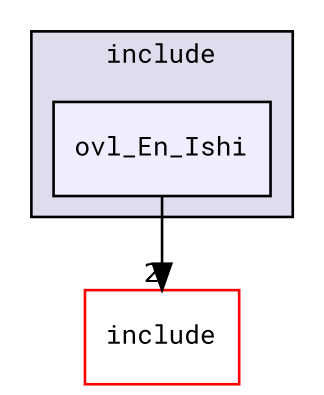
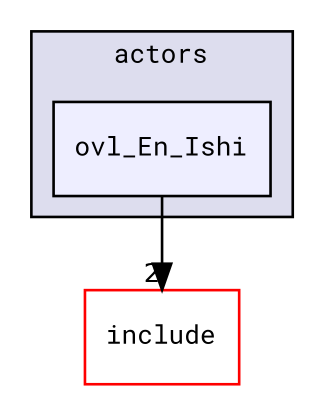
(162, 56) -> (162, 56)
